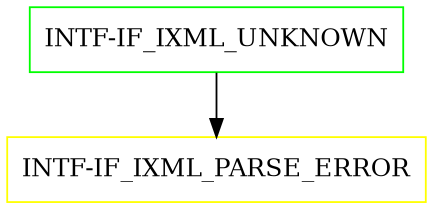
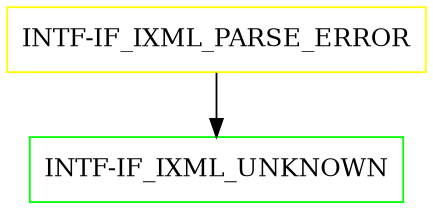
(216, 96) -> (216, 96)
